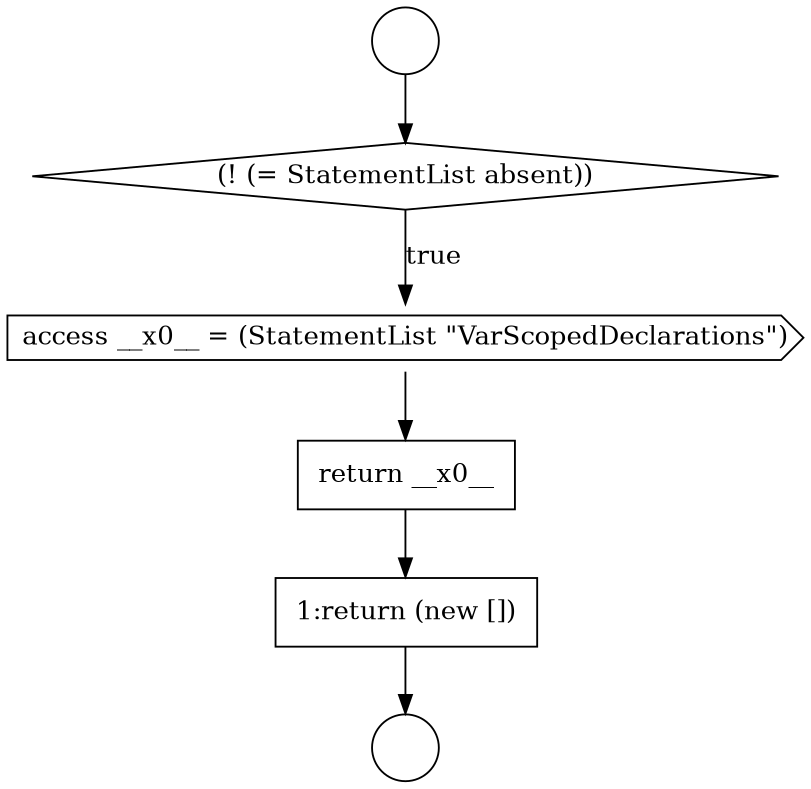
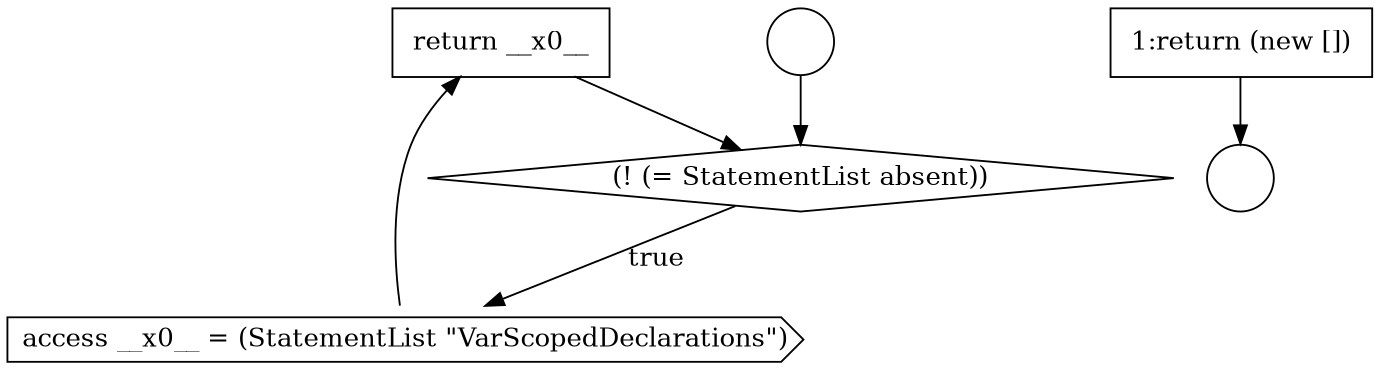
(405, 534) -> (649, 109)
